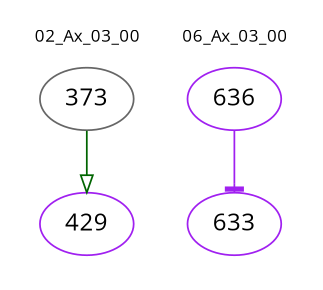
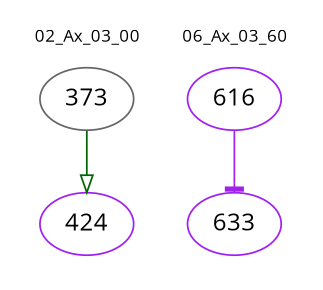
(235, 37) -> (235, 37)
(234, 99) -> (234, 99)
(87, 224) -> (87, 224)
